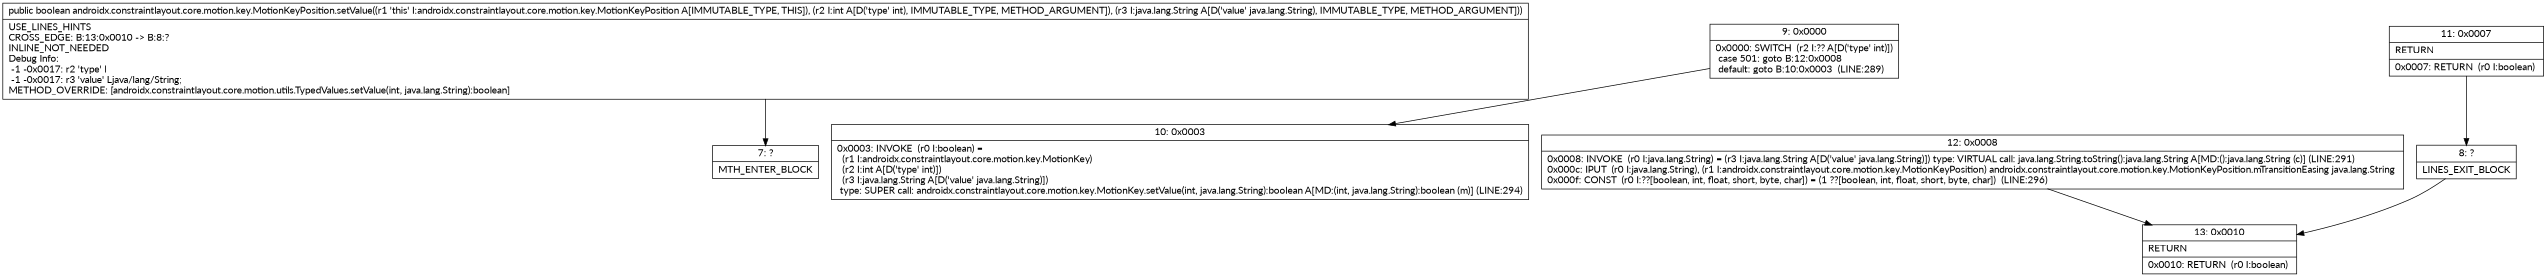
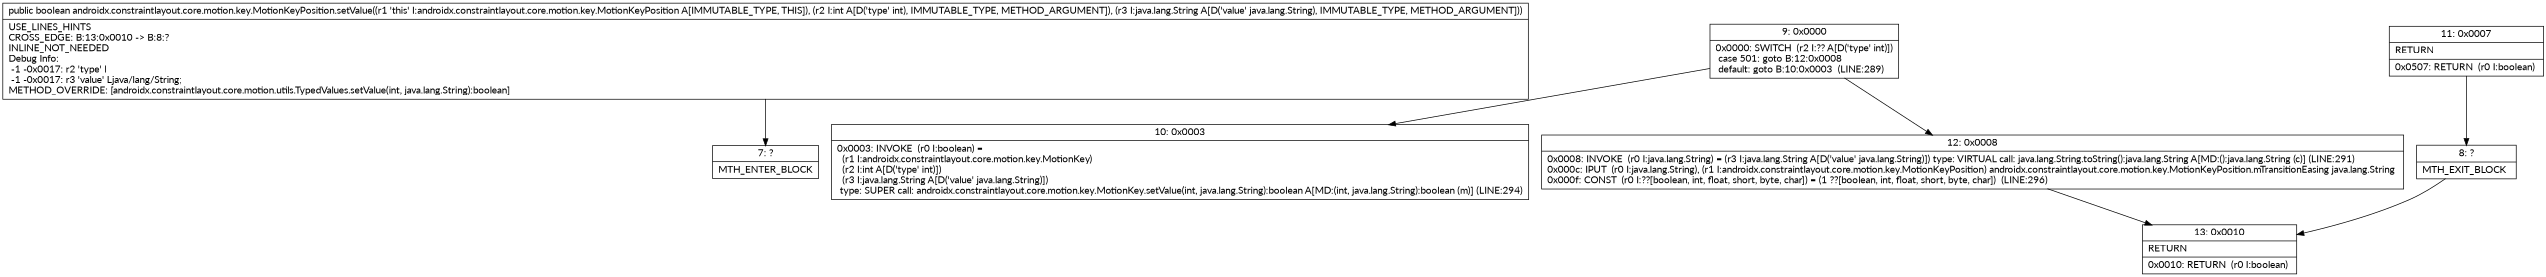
(2466, 67) -> (2466, 67)
none -> (1885, 105)
(2466, 170) -> (2464, 170)
